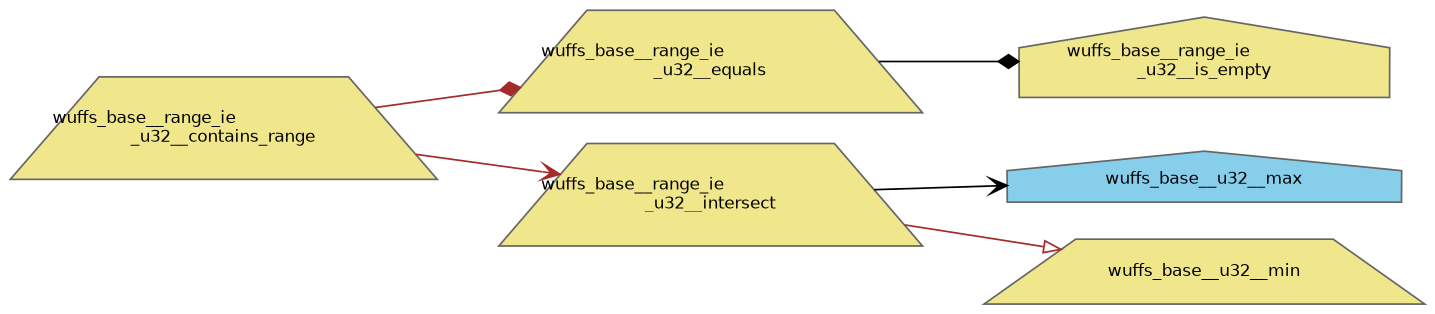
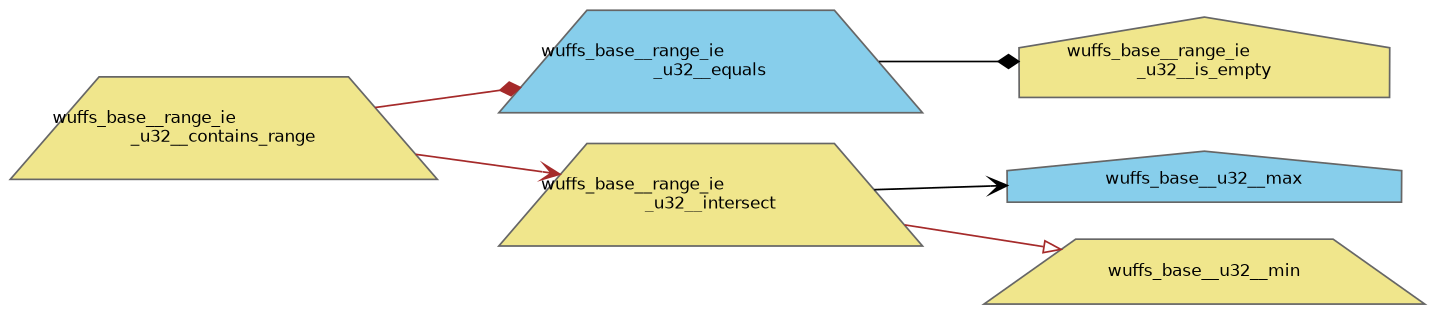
(711, 62) -> (711, 62)
